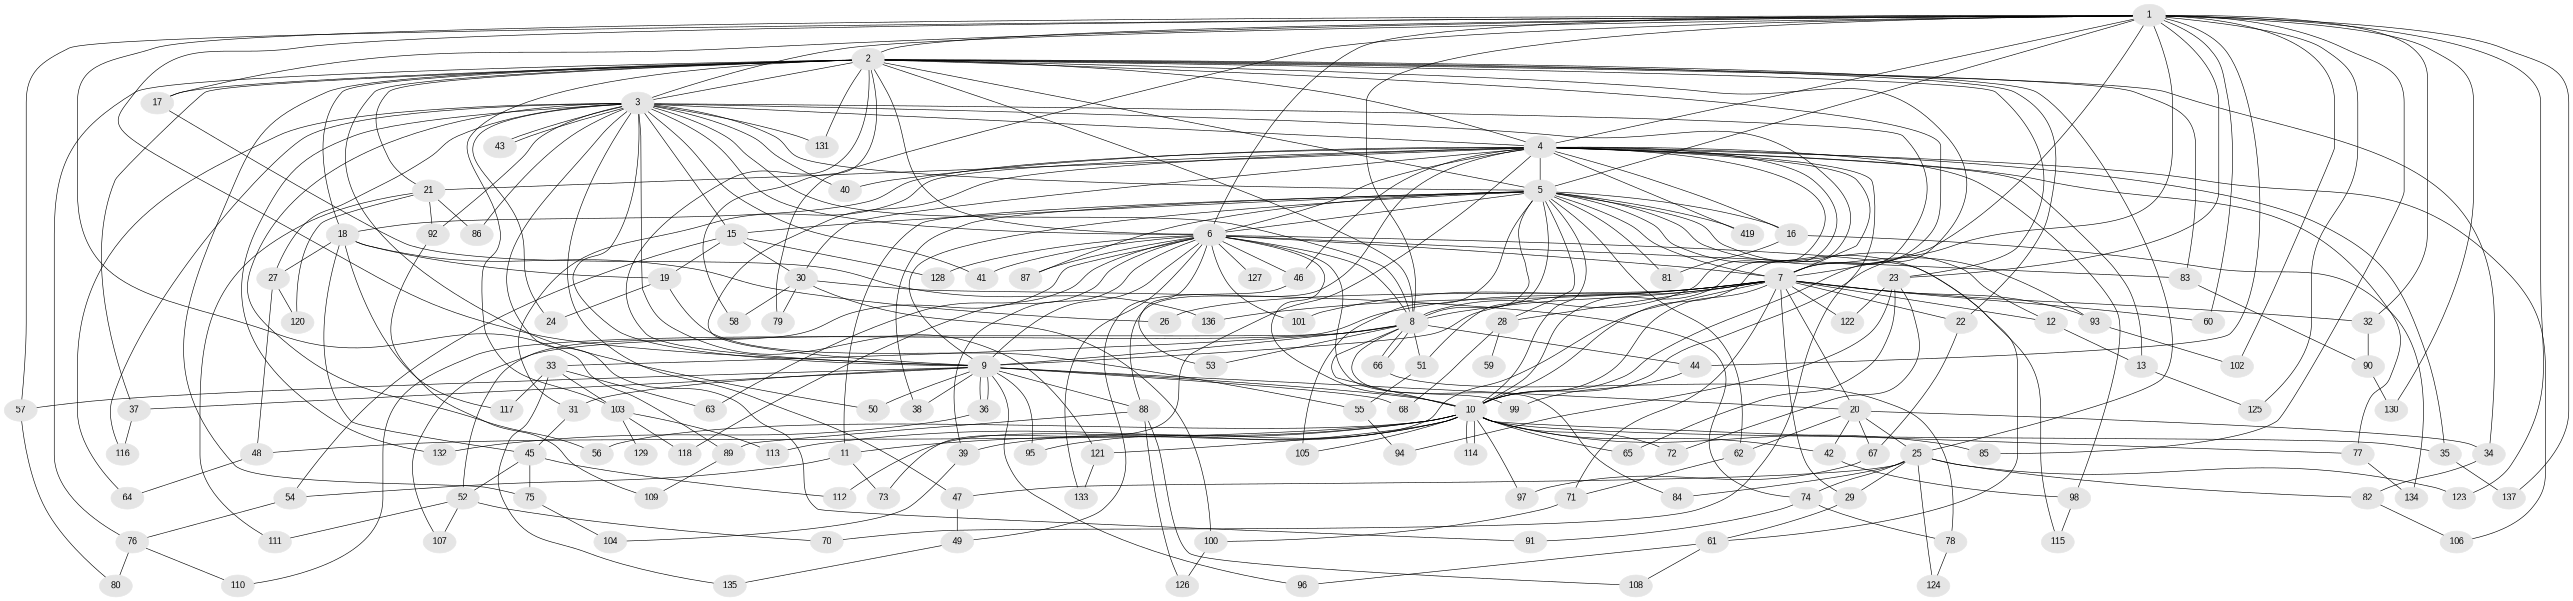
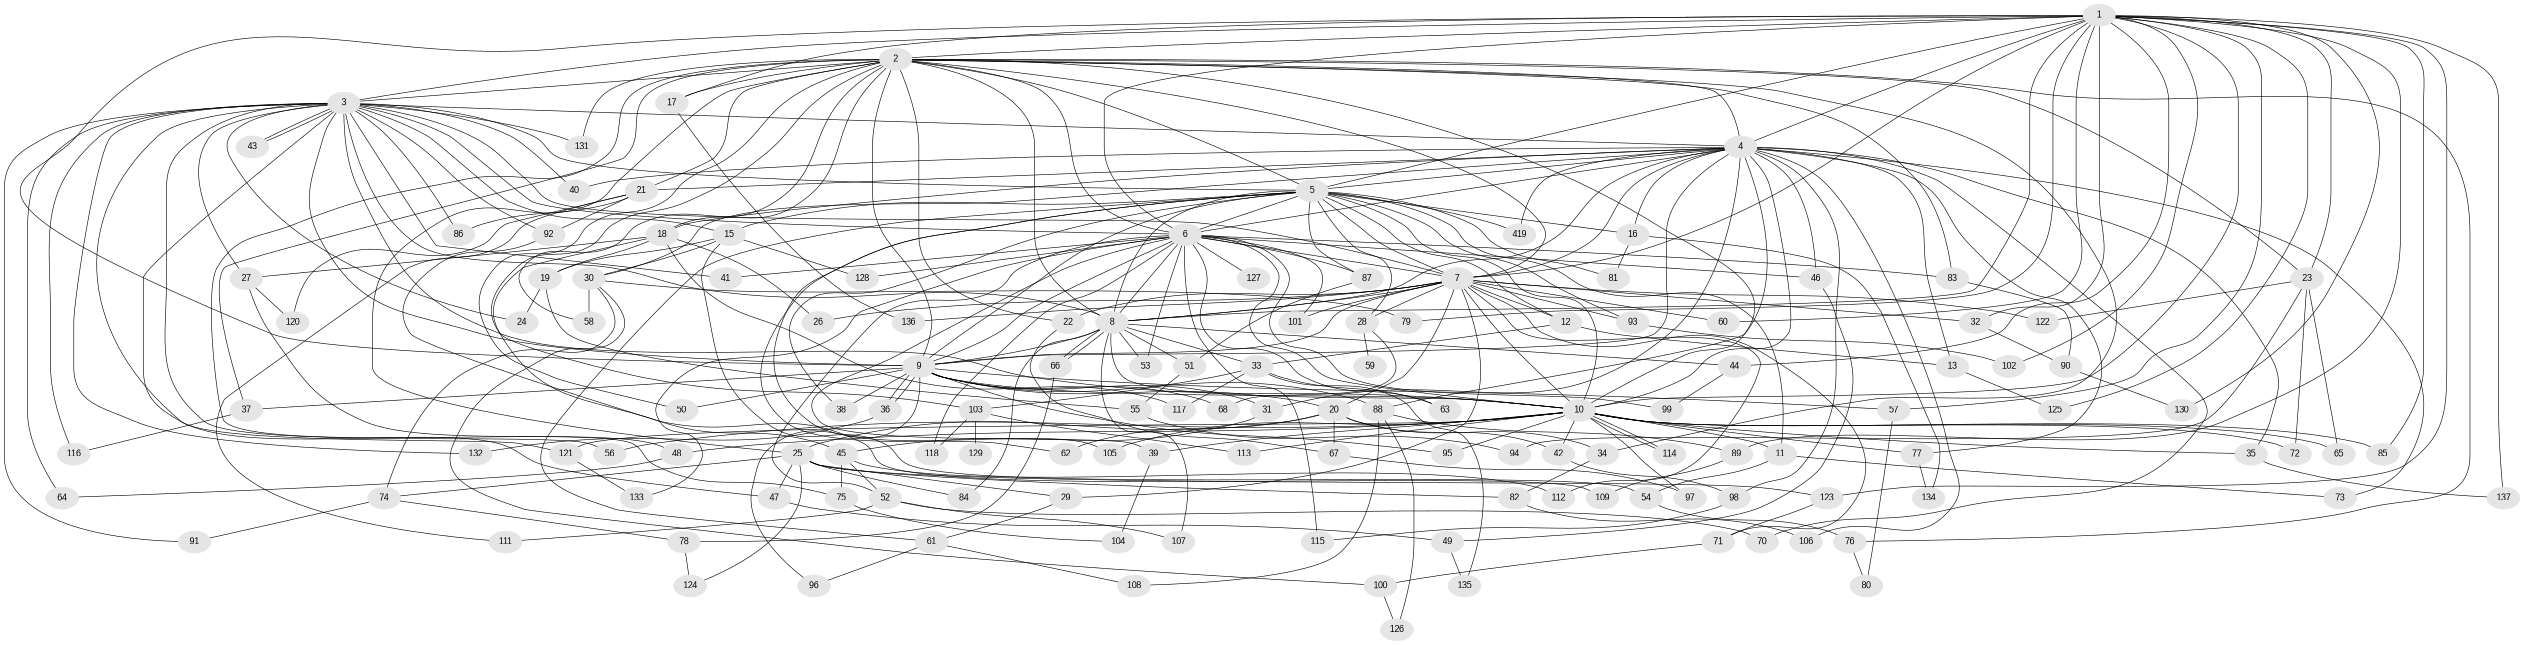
(1537, 287) -> (1264, 316)
none -> (1397, 346)
(1669, 473) -> (1778, 517)
(238, 586) -> none
